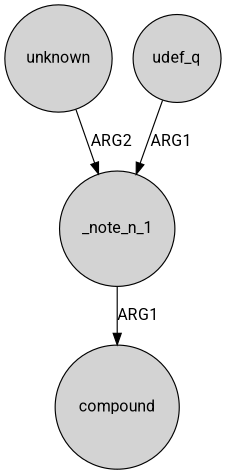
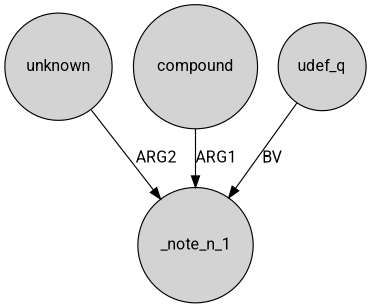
(171, 142) -> (273, 158)
(117, 310) -> (196, 152)
